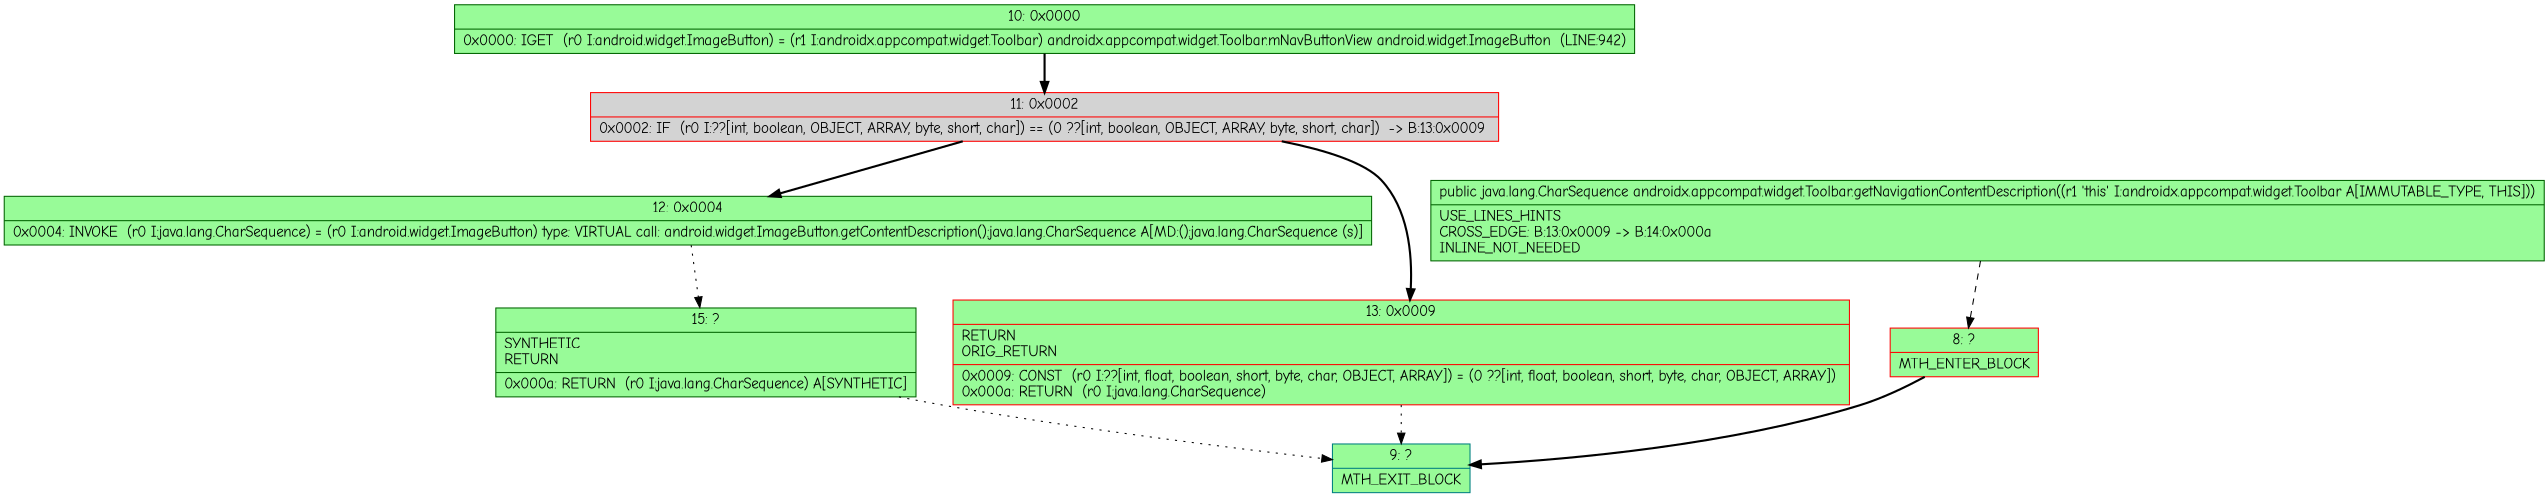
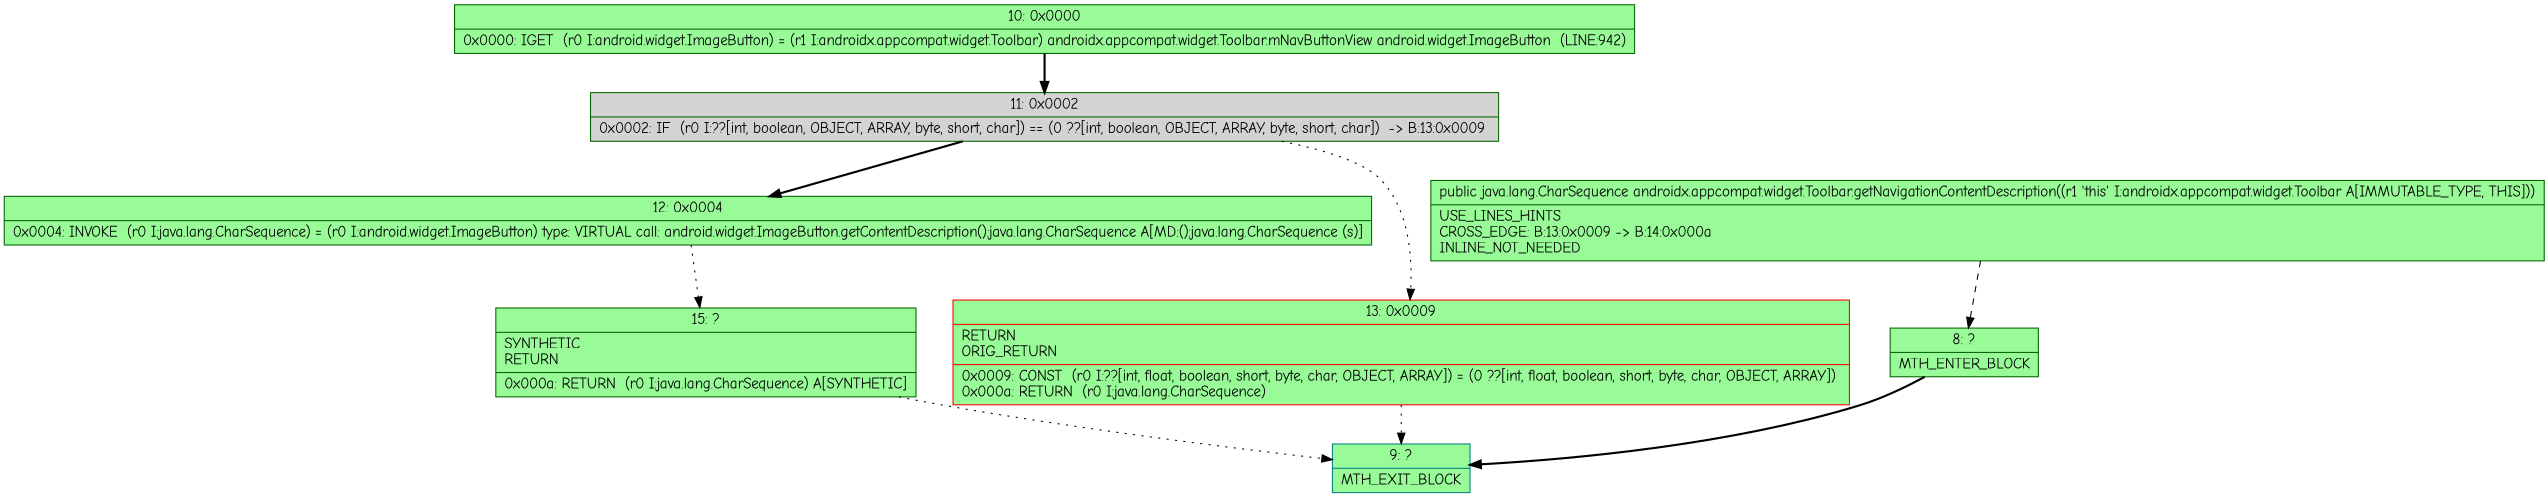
(1045, 117) -> (1045, 117)
(1384, 183) -> (1384, 183)
(1964, 352) -> (1964, 352)
